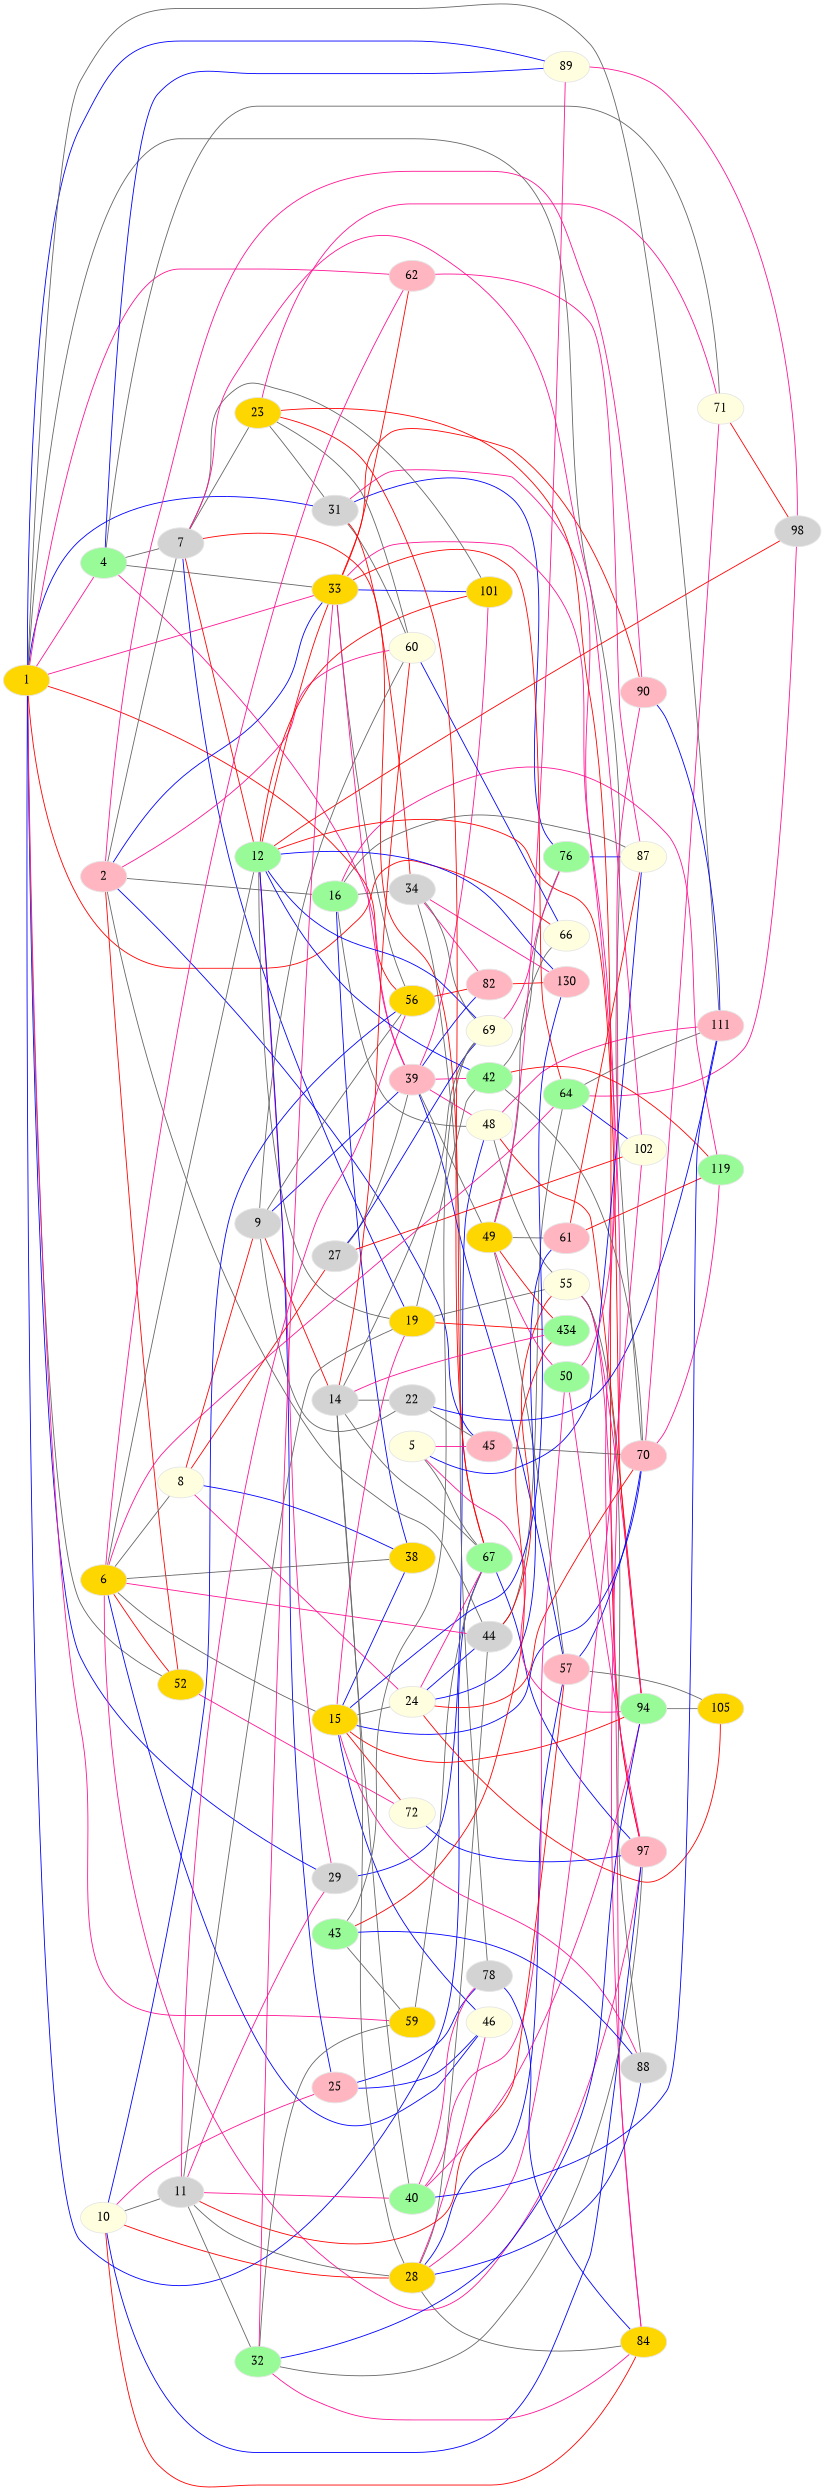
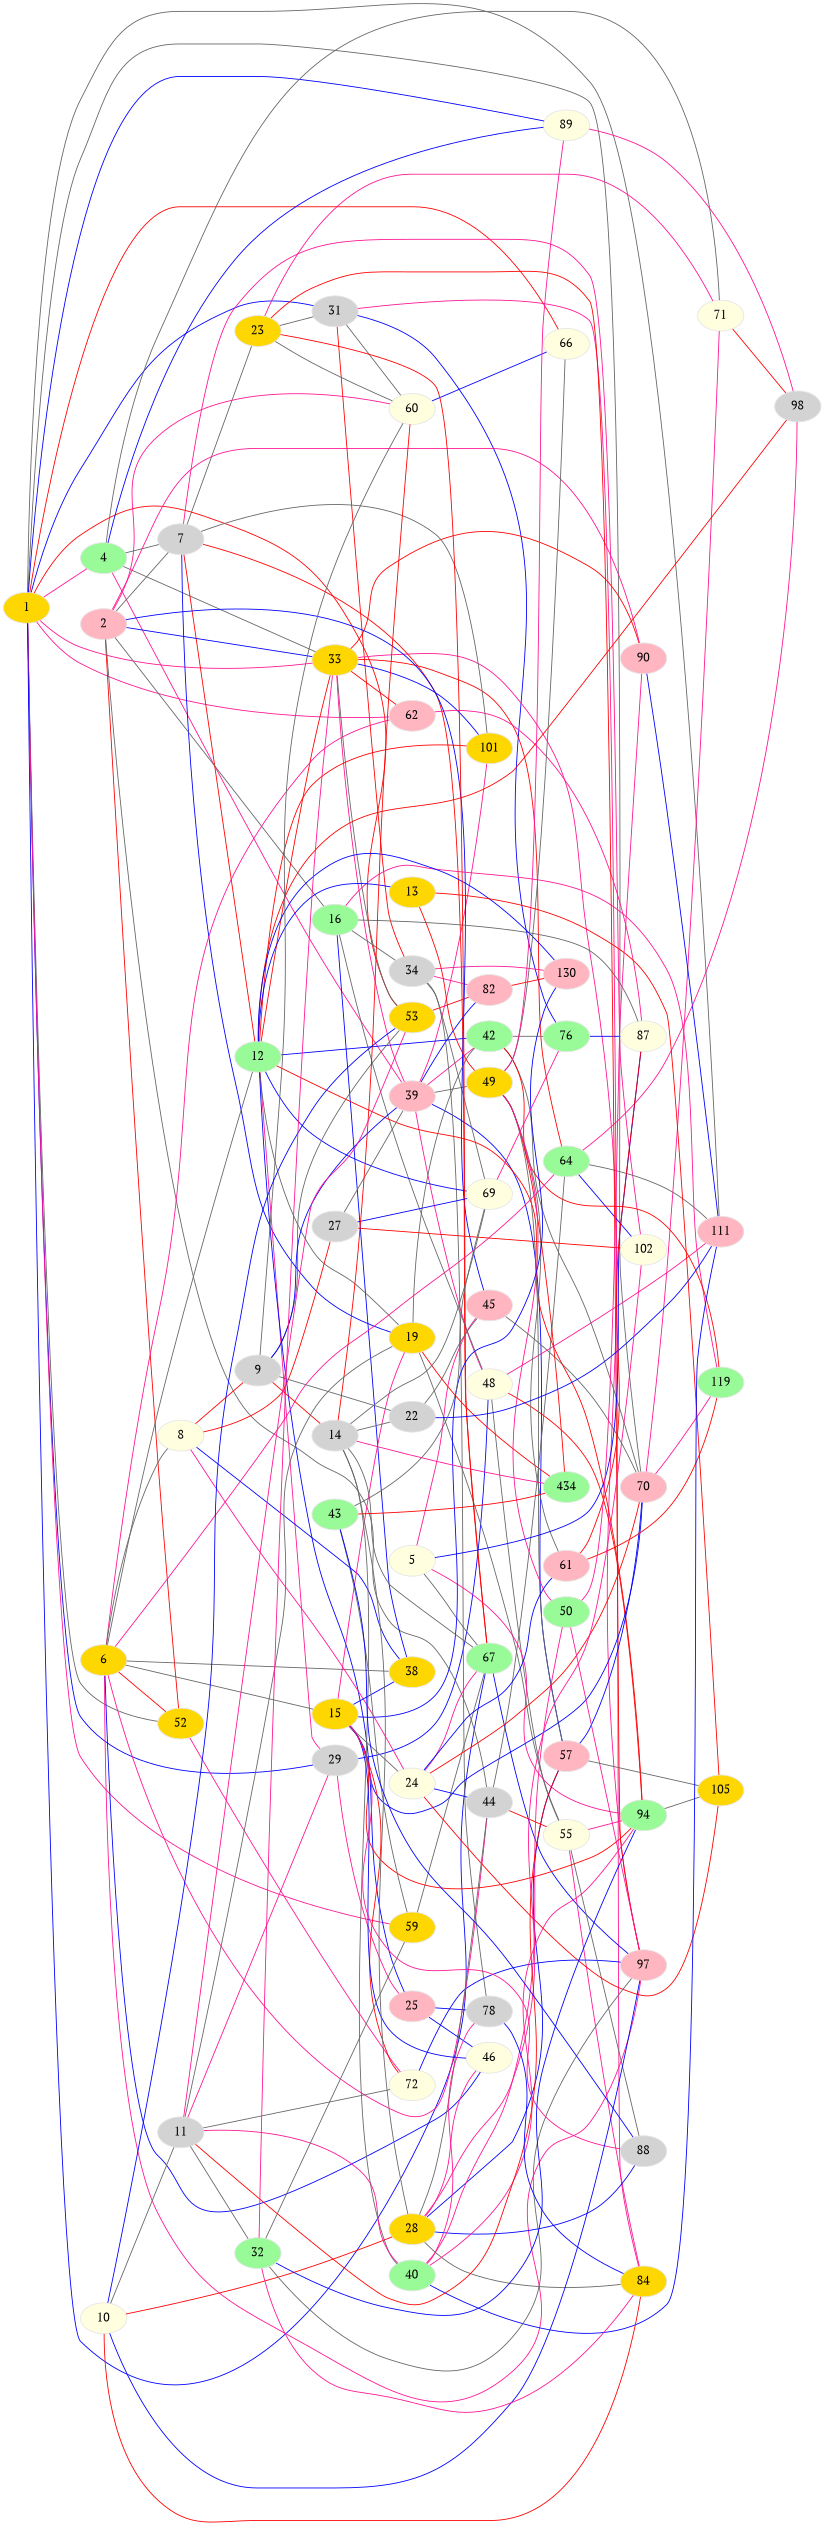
none -> (412, 892)
(412, 1001) -> (412, 1017)
(209, 2139) -> (356, 1883)
(285, 2256) -> (297, 2109)
